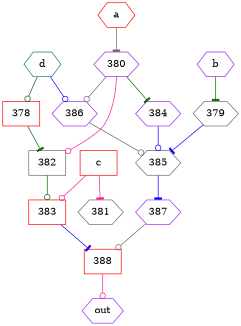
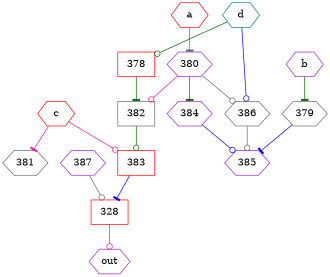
(75, 114) -> (247, 114)
(99, 163) -> (56, 114)
(158, 163) -> (247, 163)
(158, 186) -> none
(103, 262) -> (110, 212)
